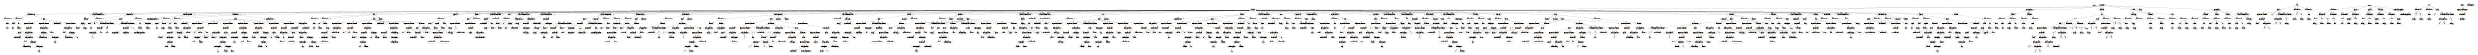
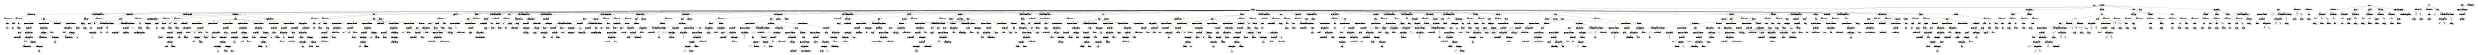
(2297, 5) -> none
